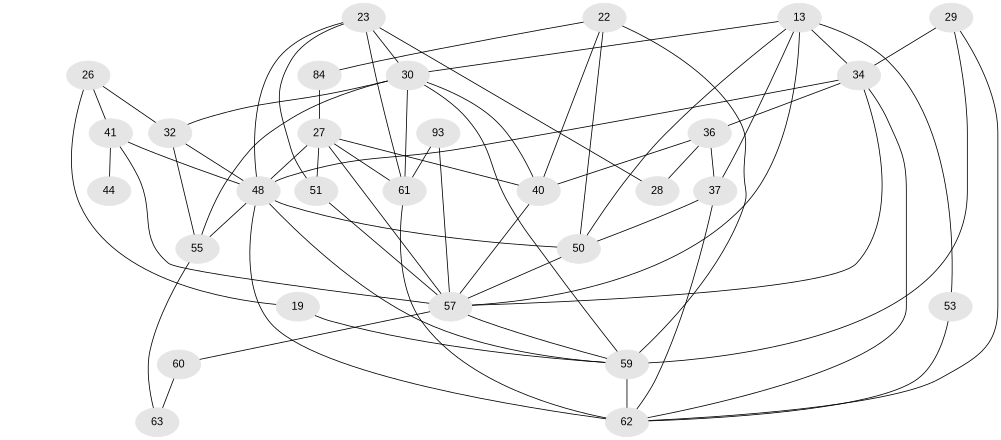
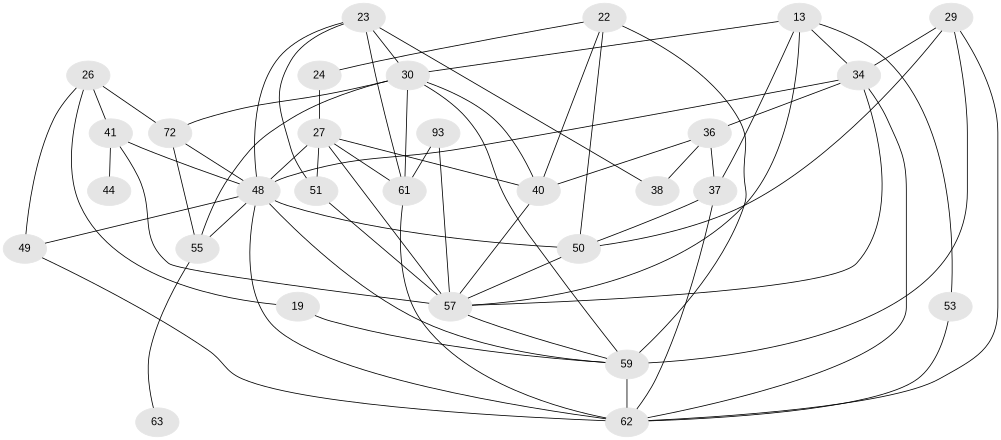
(320, 75) -> (320, 75)
(677, 123) -> (793, 175)
(170, 133) -> (170, 133)
(657, 191) -> (657, 191)
none -> (25, 249)
(179, 364) -> none
